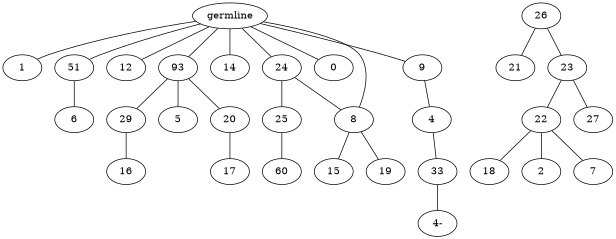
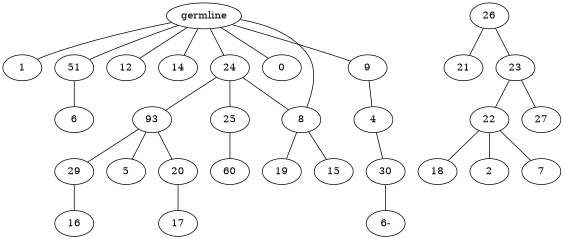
(203, 43) -> (191, 94)
(438, 172) -> (386, 172)
(438, 223) -> (386, 223)
